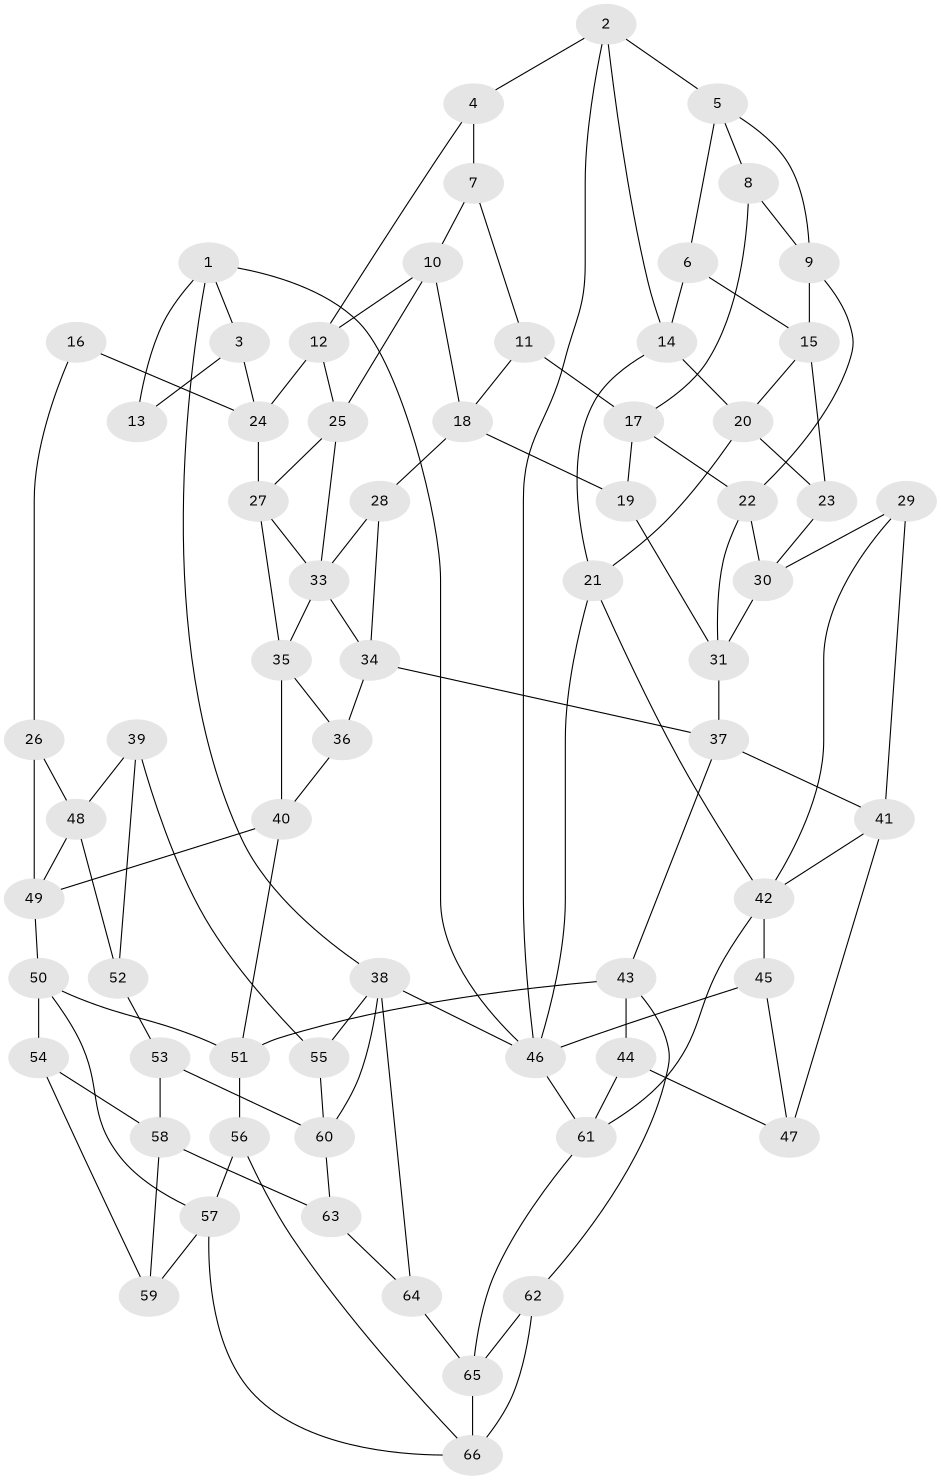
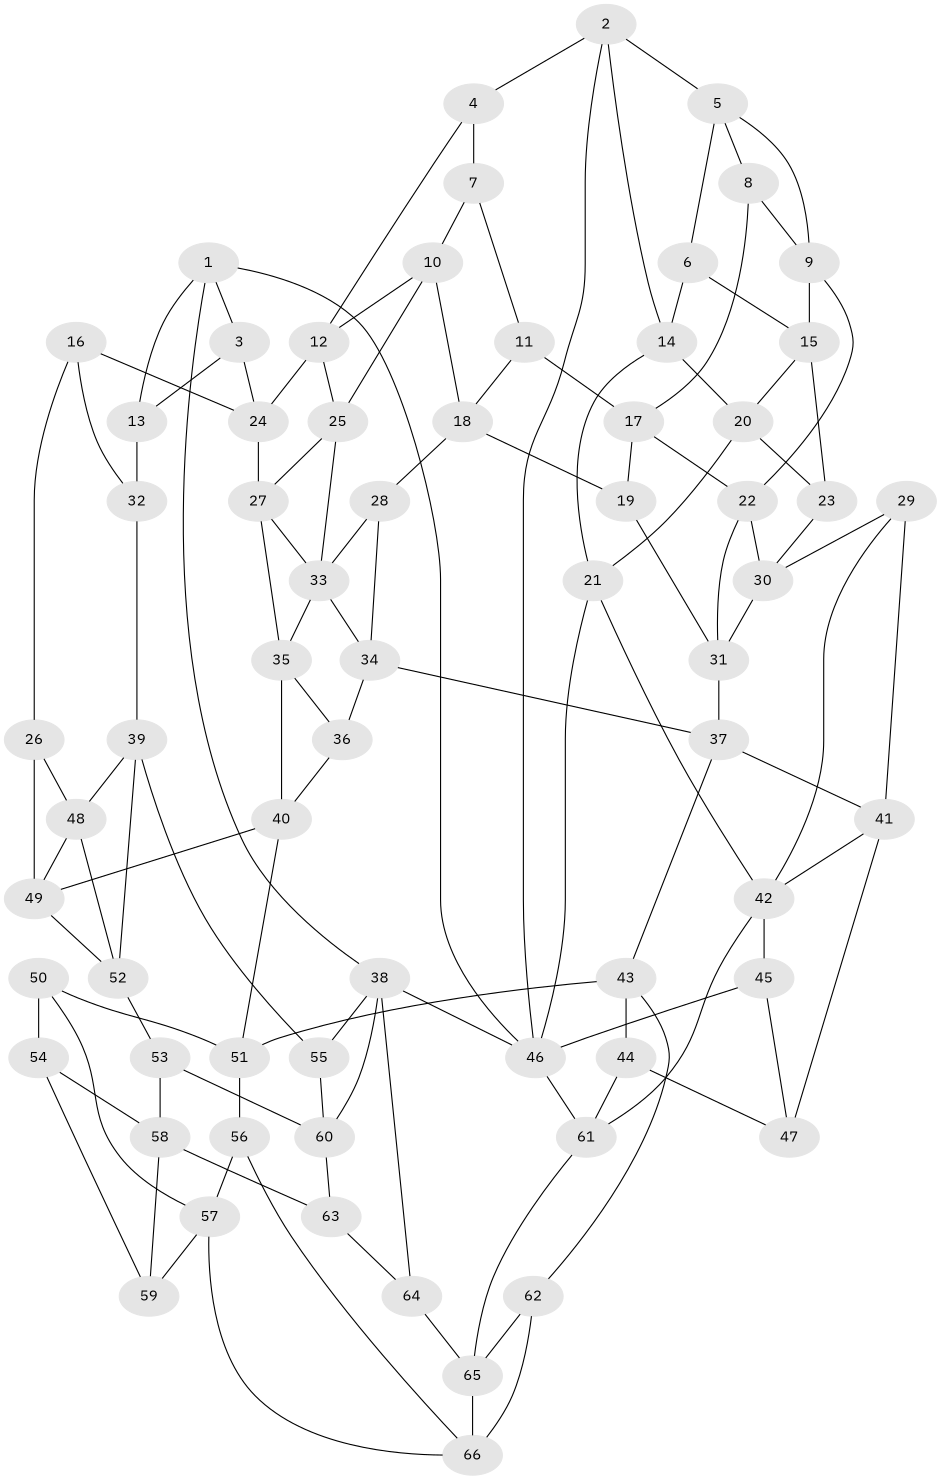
none -> (137, 501)
(36, 939) -> (76, 939)
